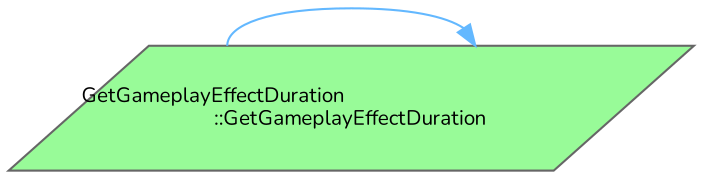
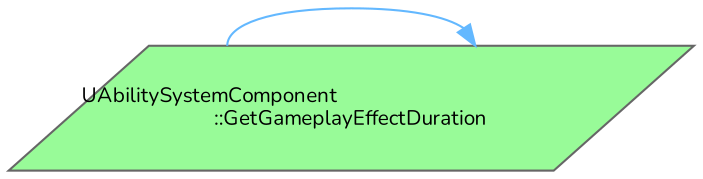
(351, 108) -> (351, 108)
